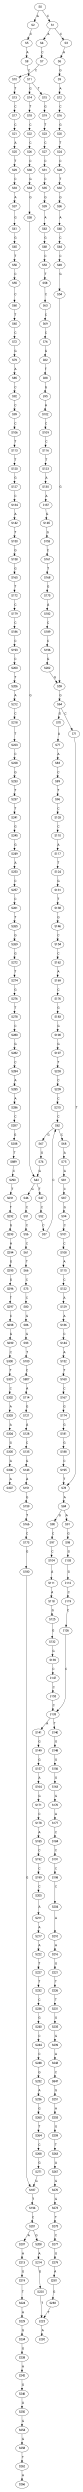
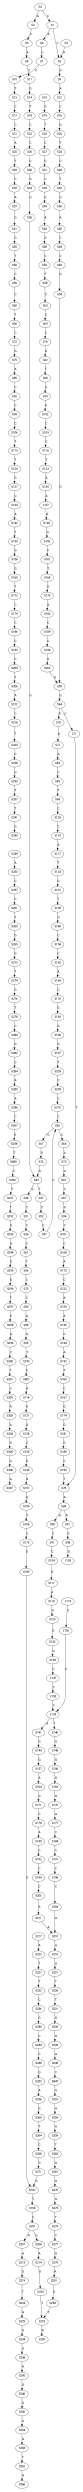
(59, 33) -> (56, 42)
(36, 88) -> none
(14, 844) -> none
(68, 1583) -> none
(38, 1926) -> (46, 1927)
